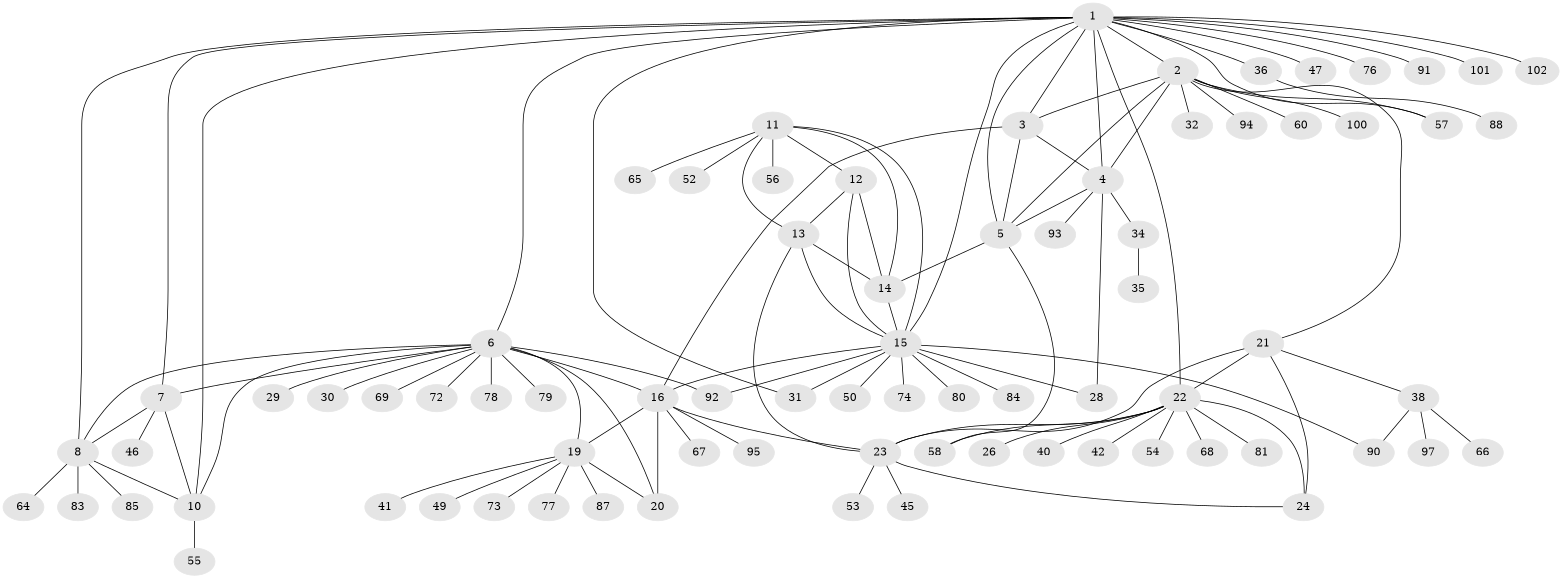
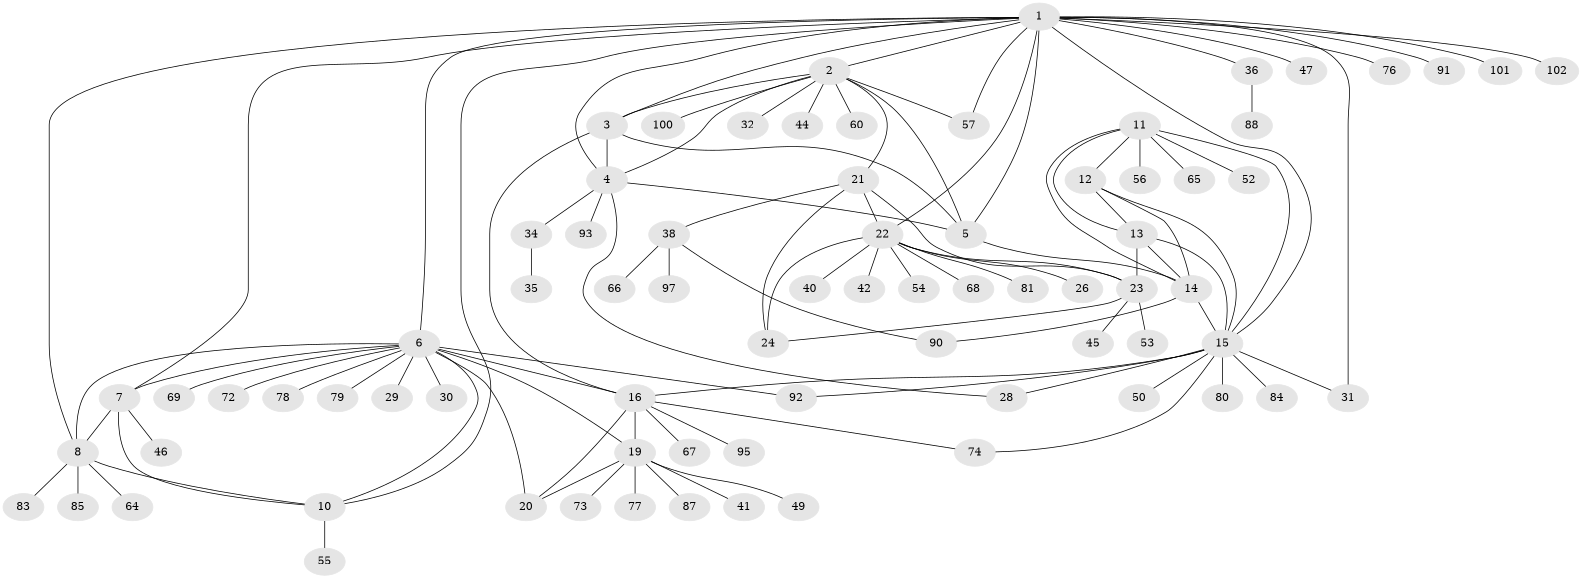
(1247, 126) -> (802, 126)
(1145, 371) -> (1067, 326)
(766, 433) -> (805, 425)
(935, 453) -> none
